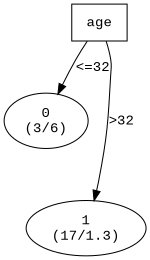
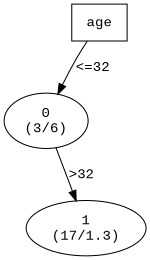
(108, 116) -> (64, 169)
